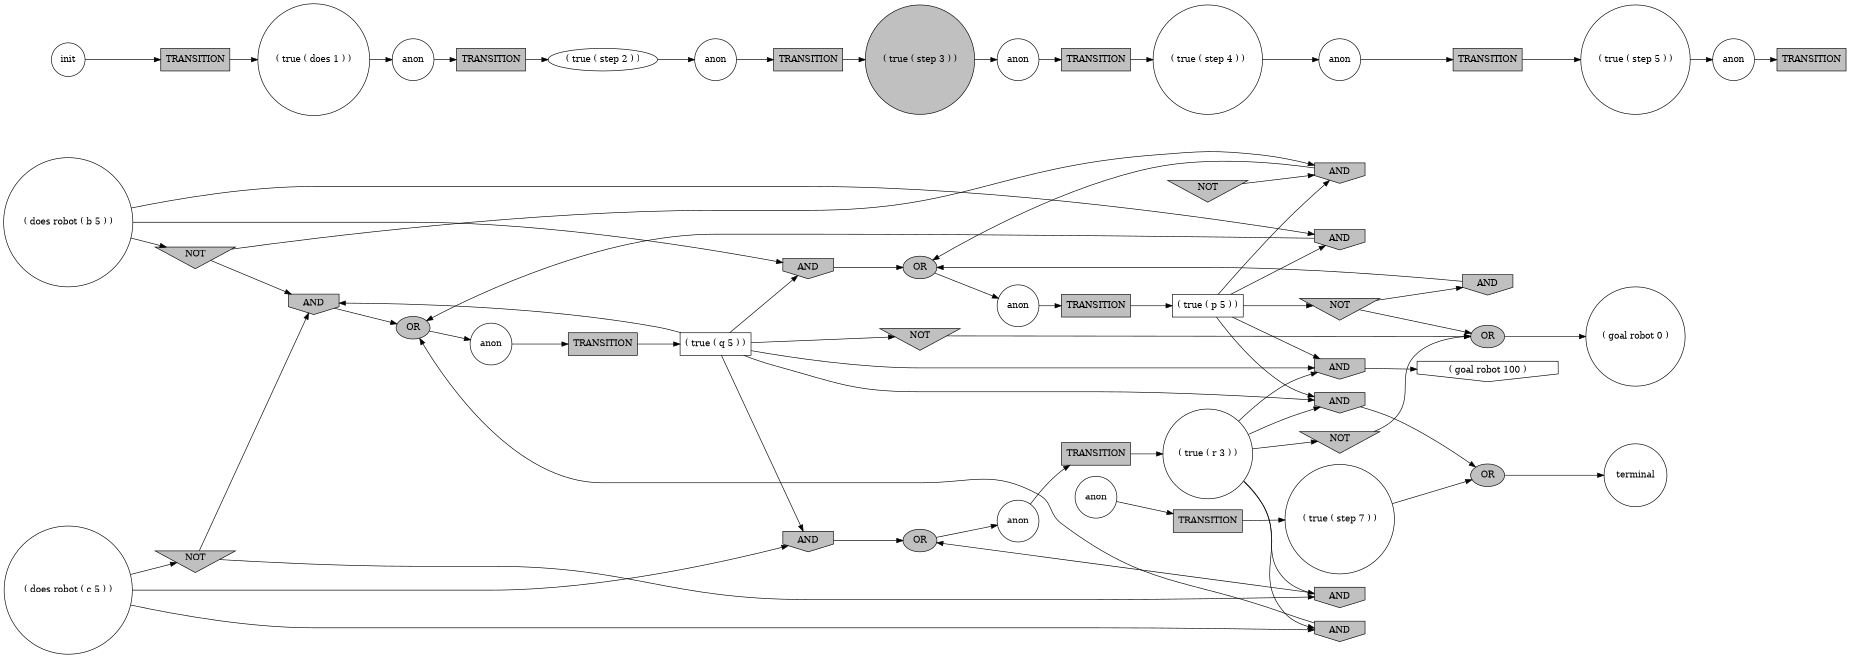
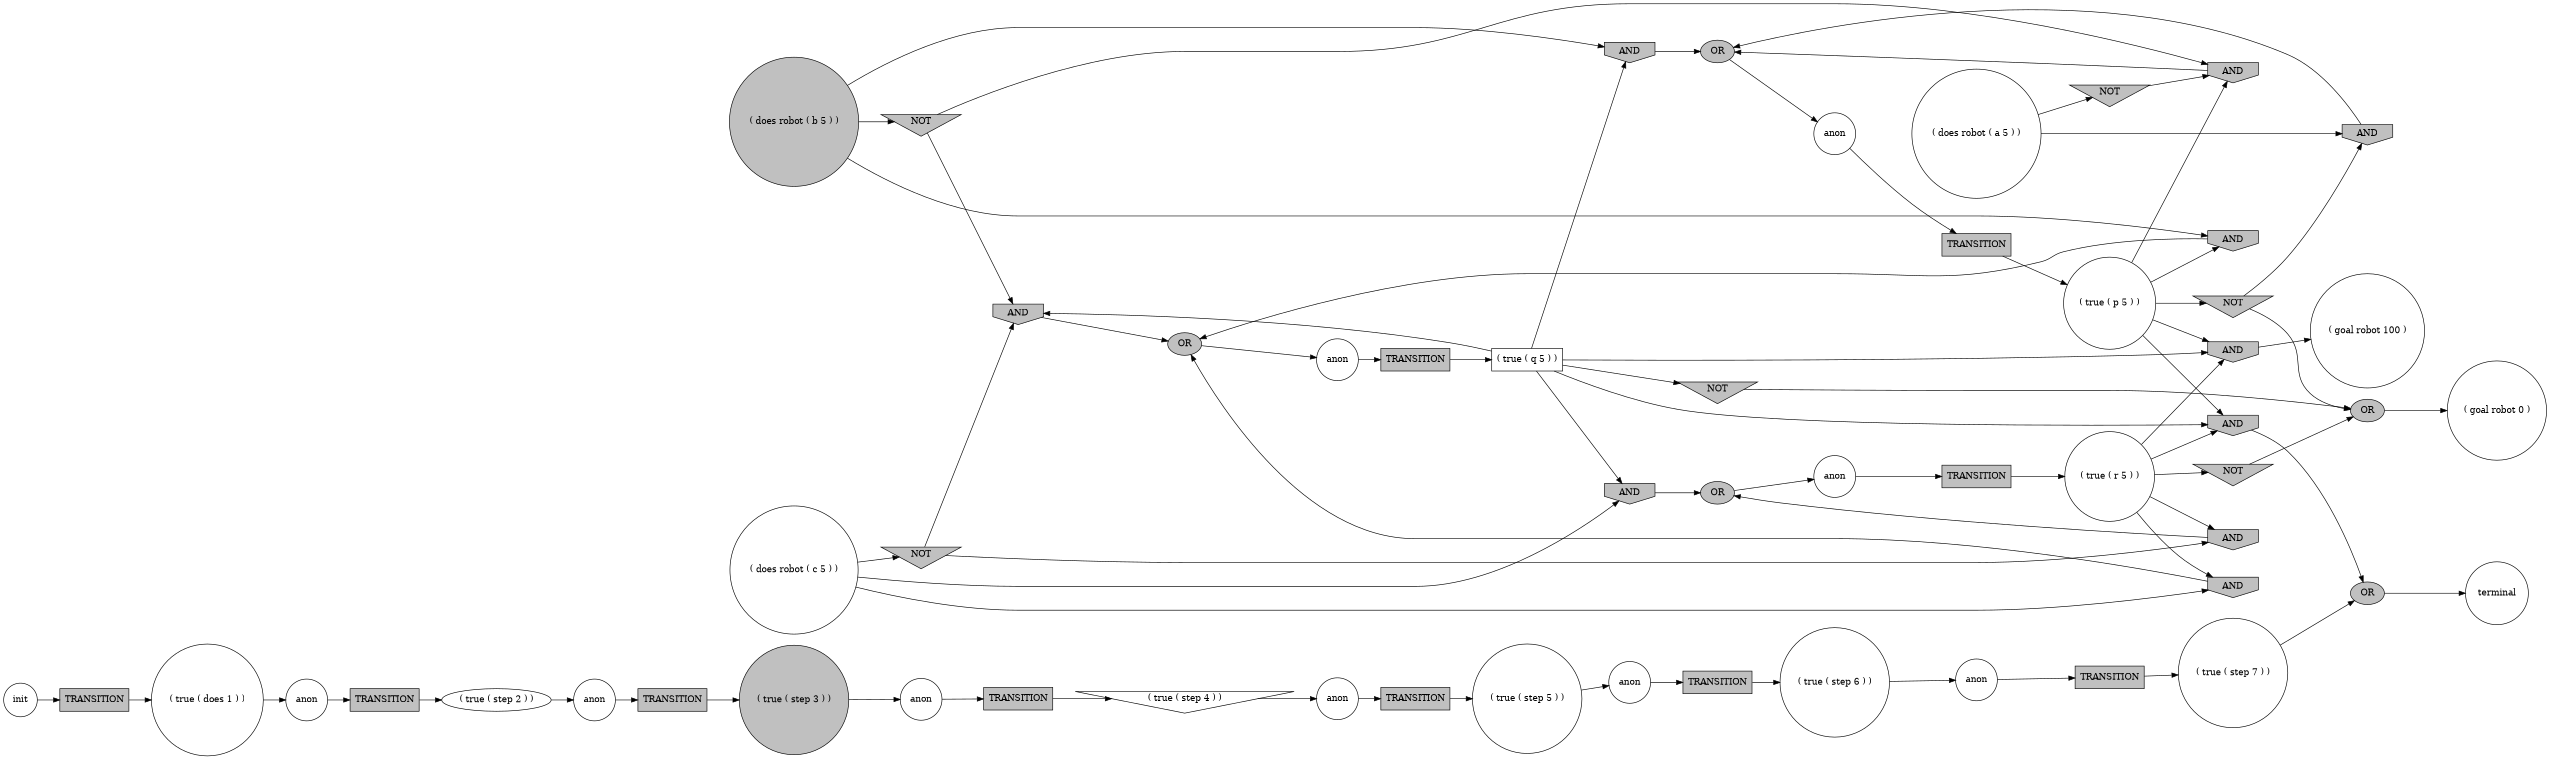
(1208, 60) -> (1185, 699)
none -> (1976, 134)
(68, 222) -> (794, 122)
(1208, 306) -> (2110, 303)
(1488, 370) -> (2367, 331)
(1208, 454) -> (2110, 476)
none -> (1835, 682)
